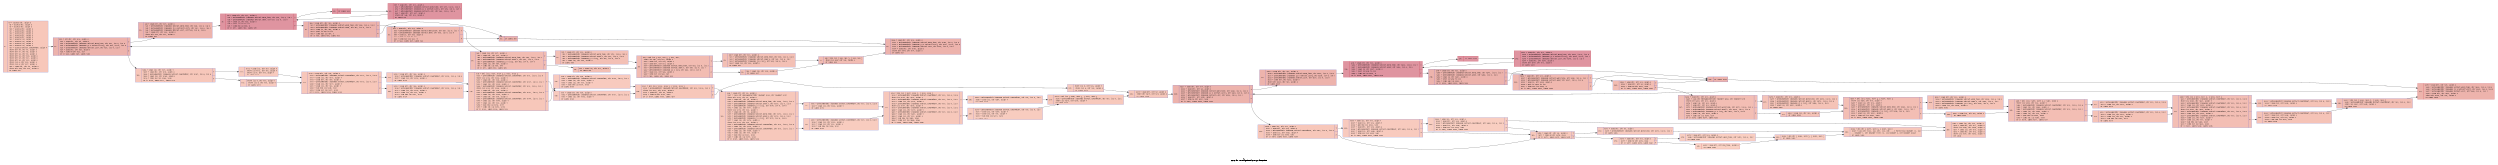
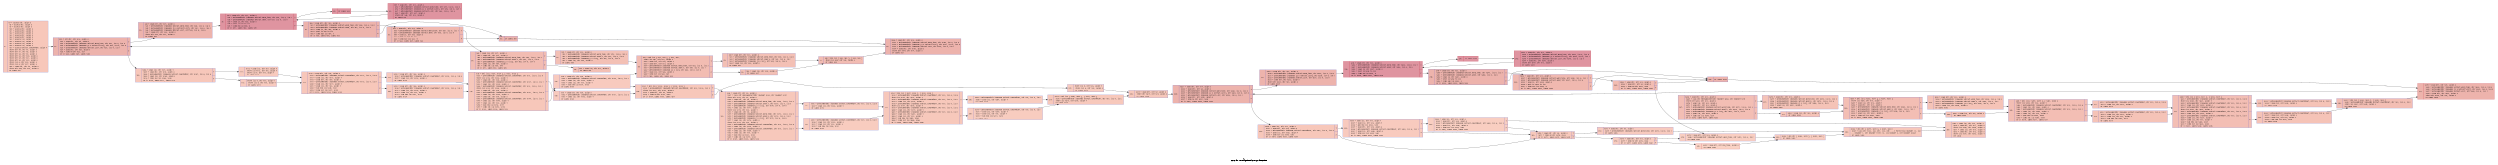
(623, 68) -> (632, 74)
(1675, 90) -> (1672, 118)
